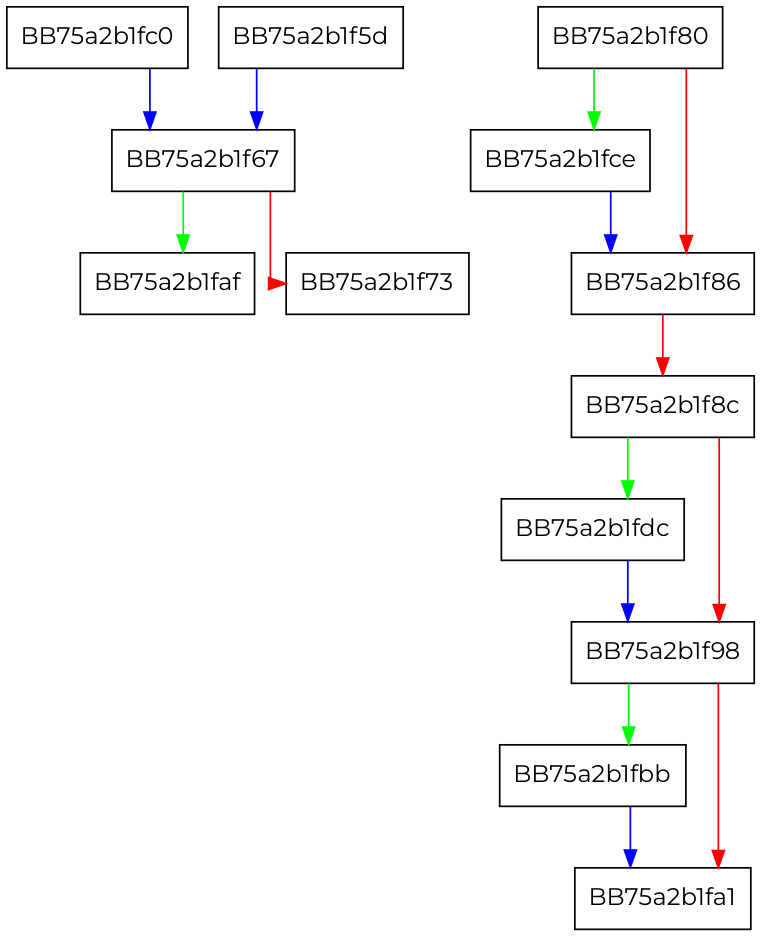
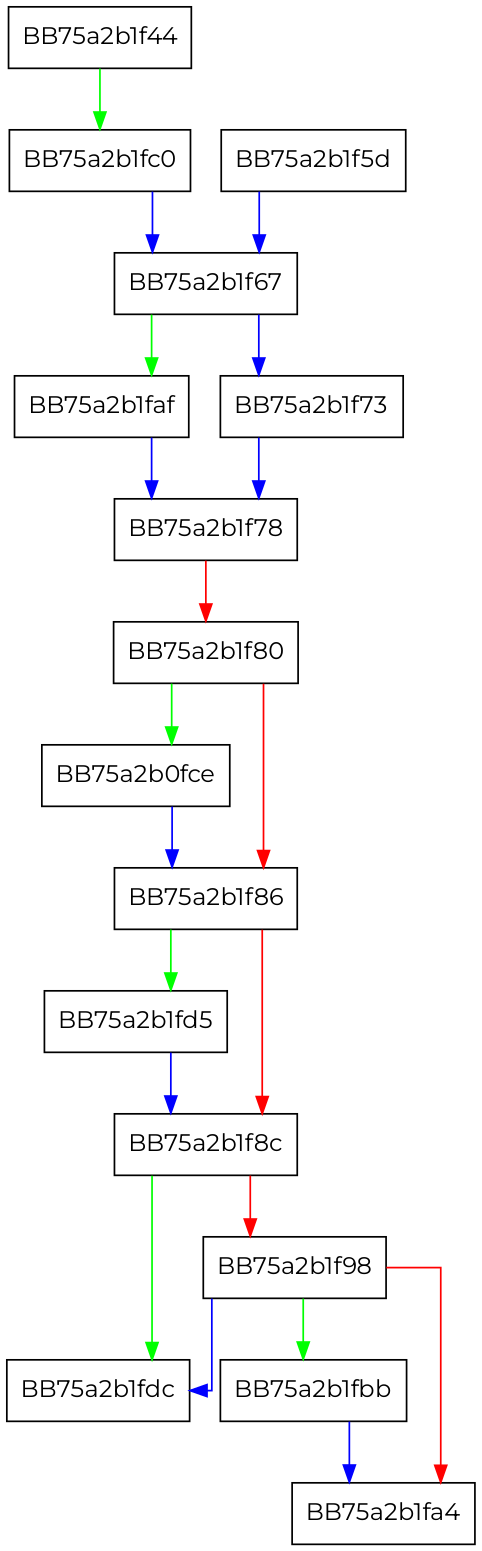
none -> (100, 38)
(560, 161) -> (136, 776)
(270, 238) -> (259, 336)
none -> (206, 530)
(628, 582) -> (212, 1347)
(663, 899) -> (384, 1514)
none -> (136, 1022)
